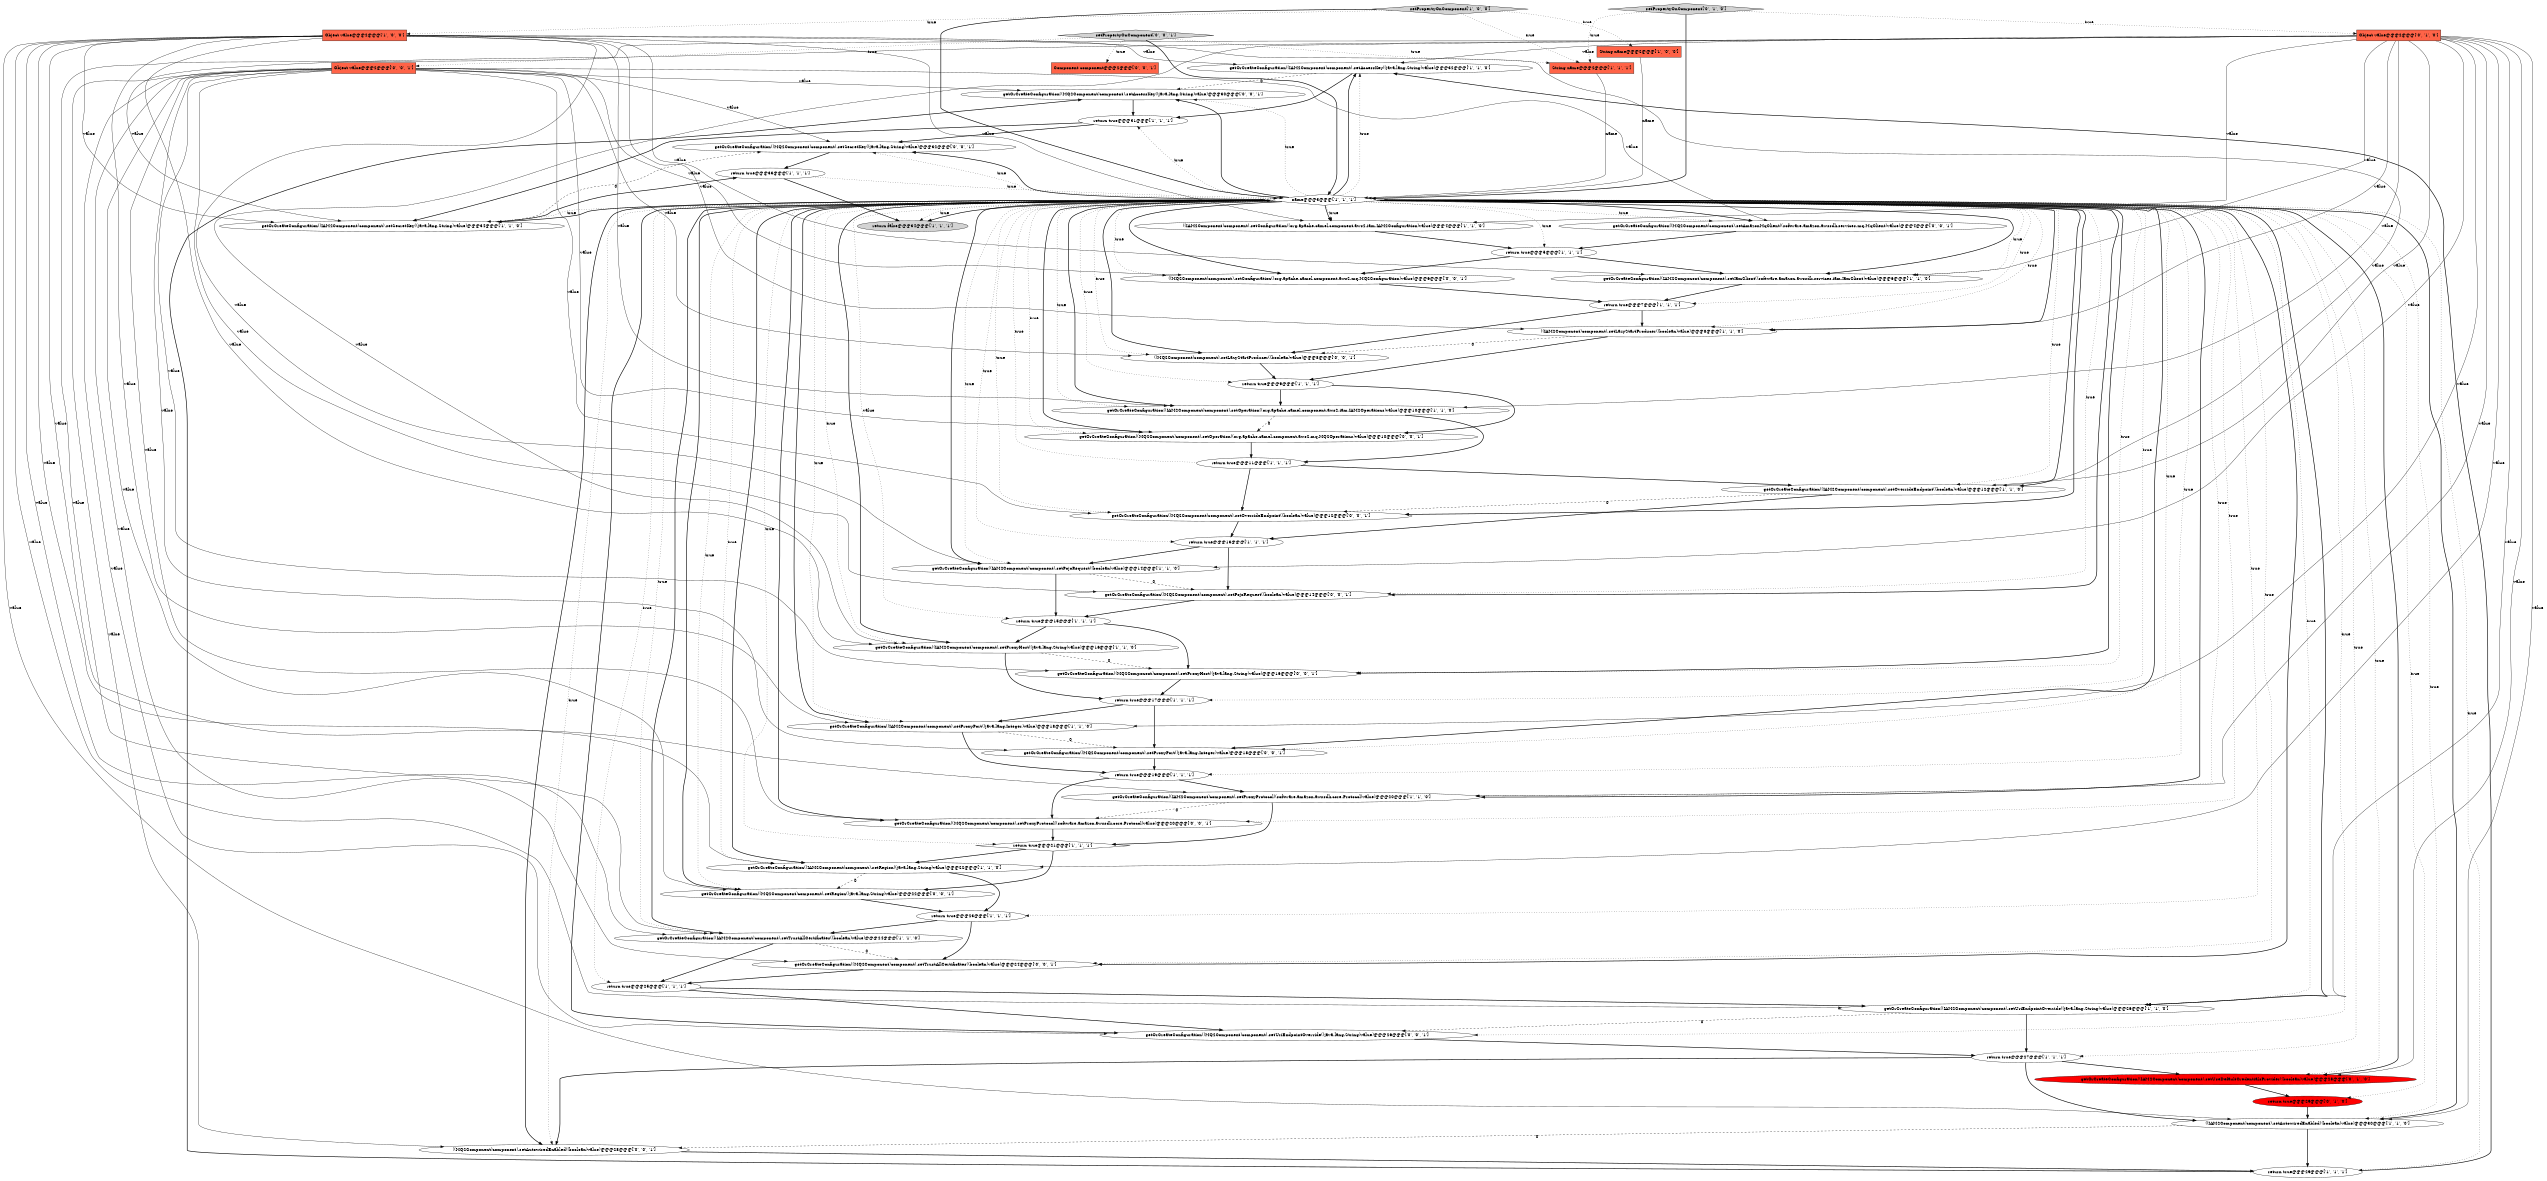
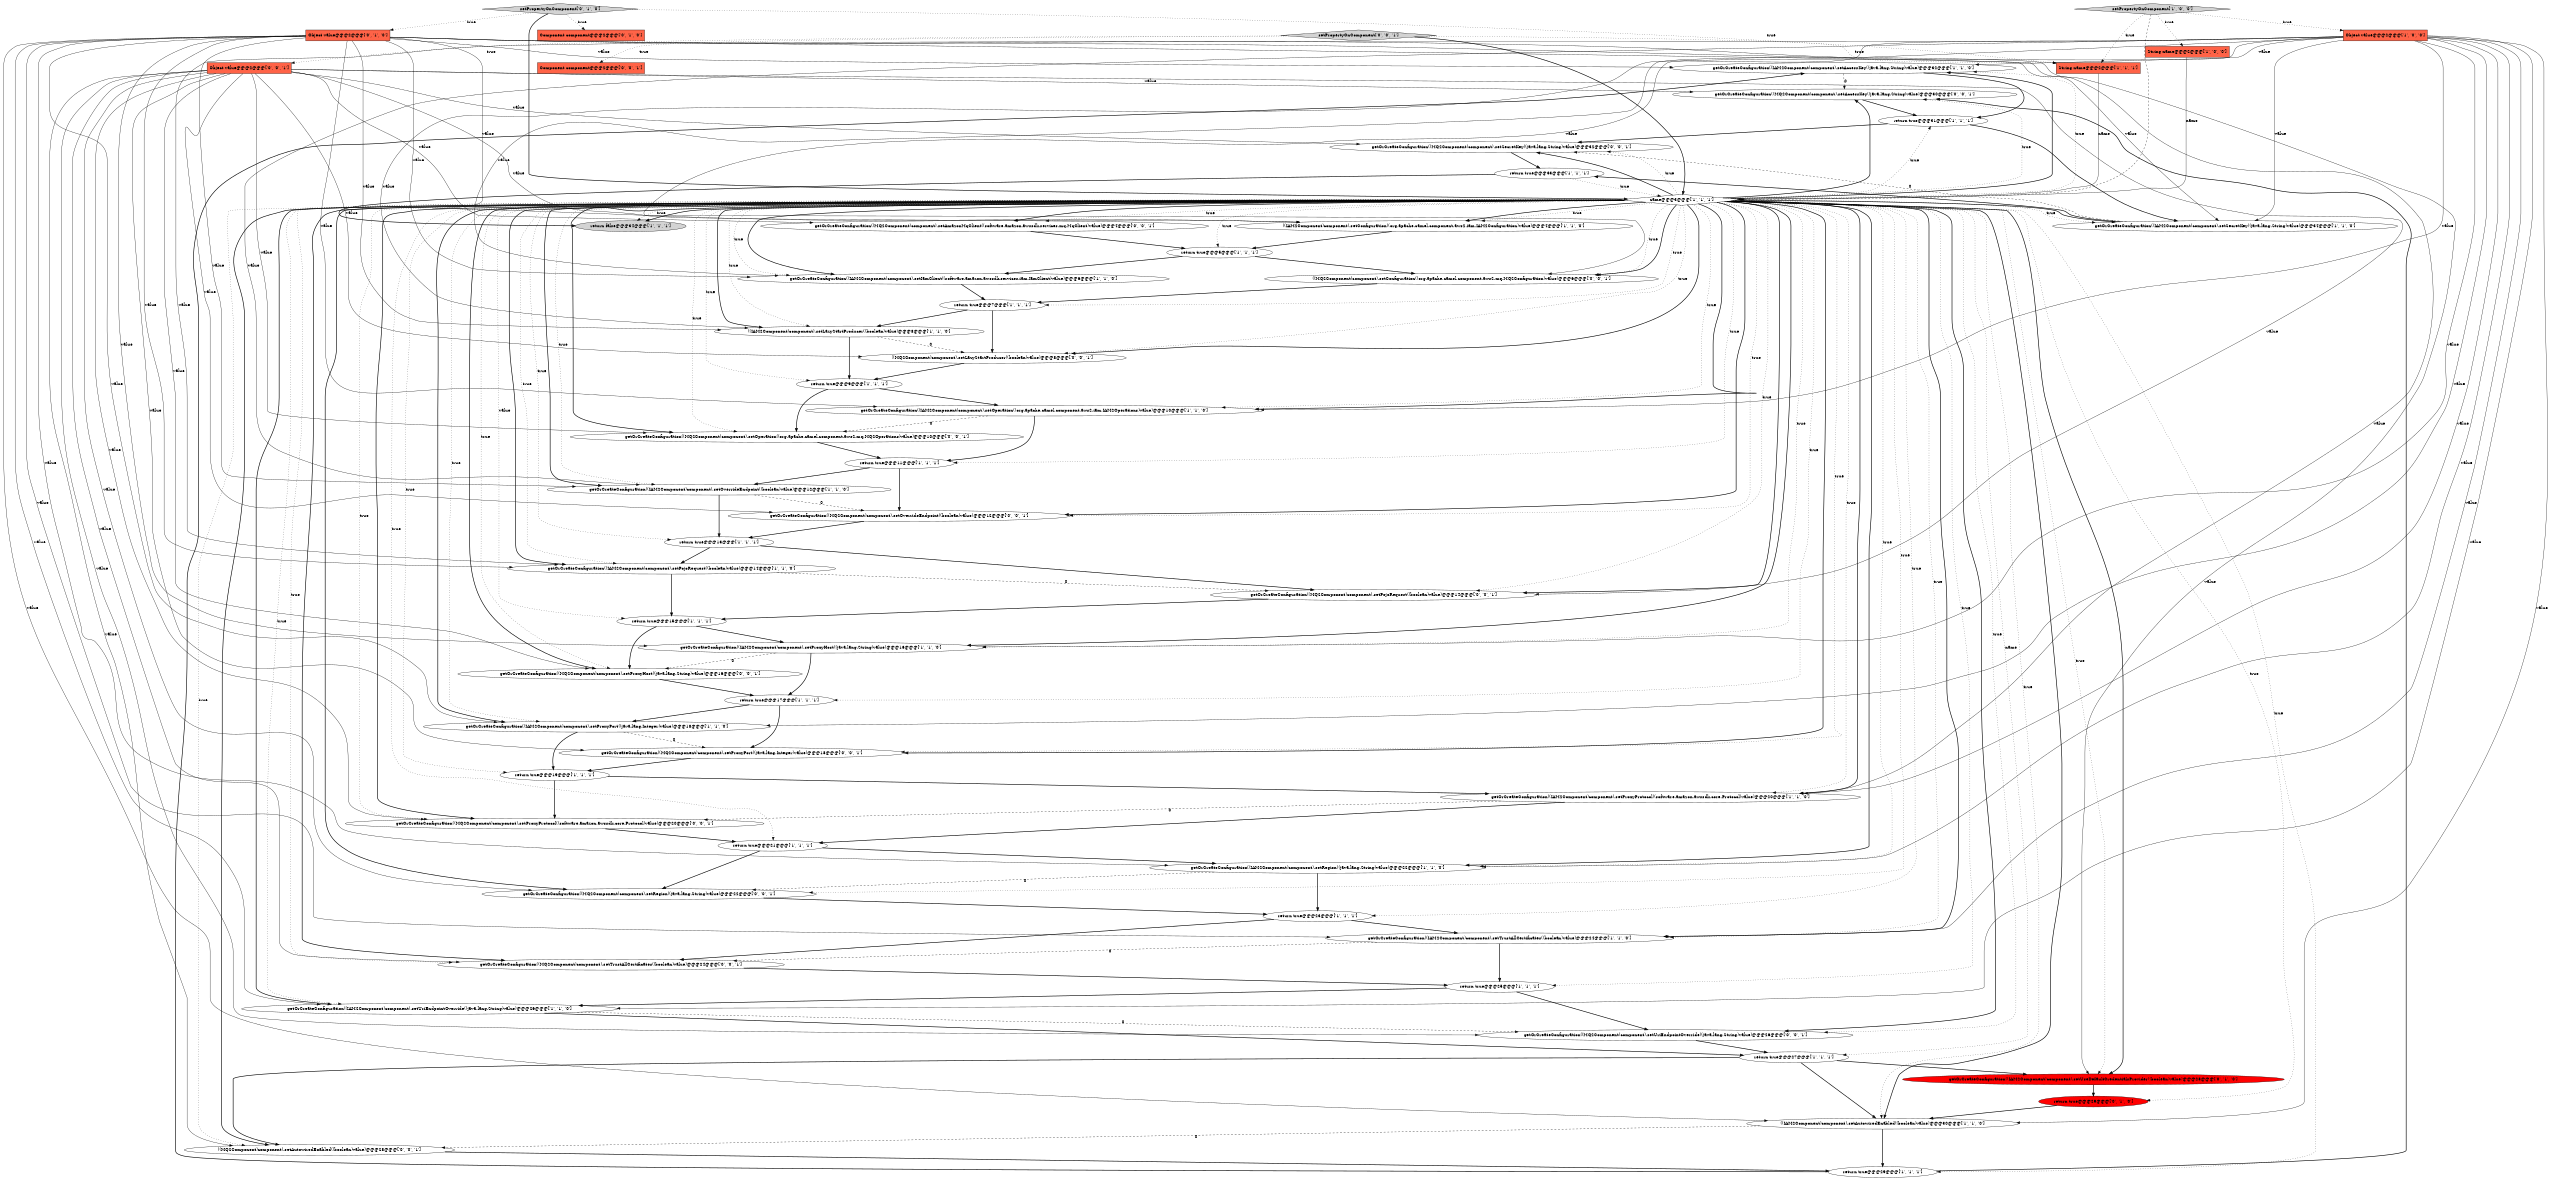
(947, 32) -> (2074, 190)
none -> (591, 35)
(1014, 298) -> (1466, 455)
(2359, 648) -> (2011, 648)
(1053, 846) -> (773, 846)
